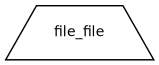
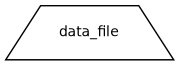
(80, 33) -> (90, 33)
